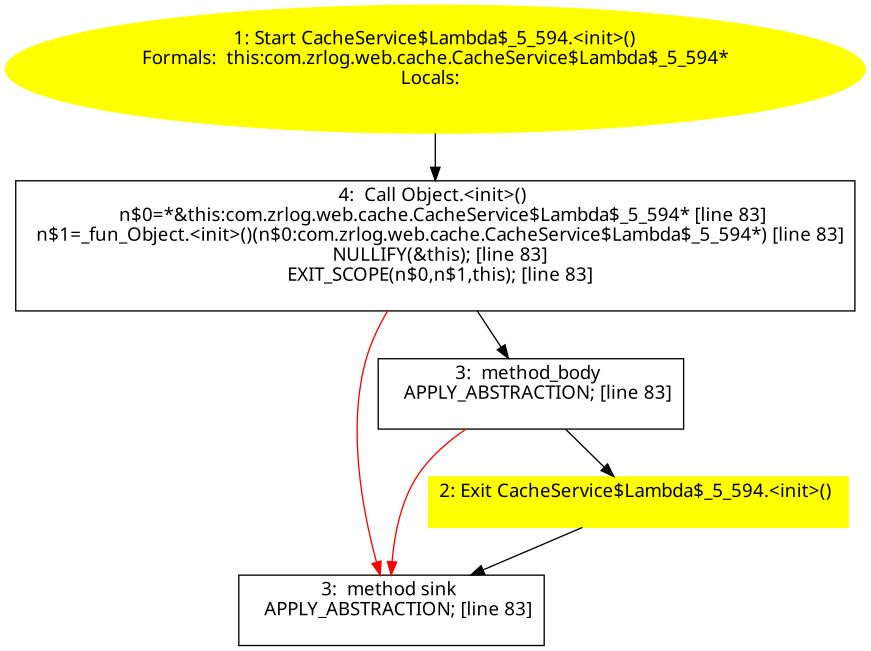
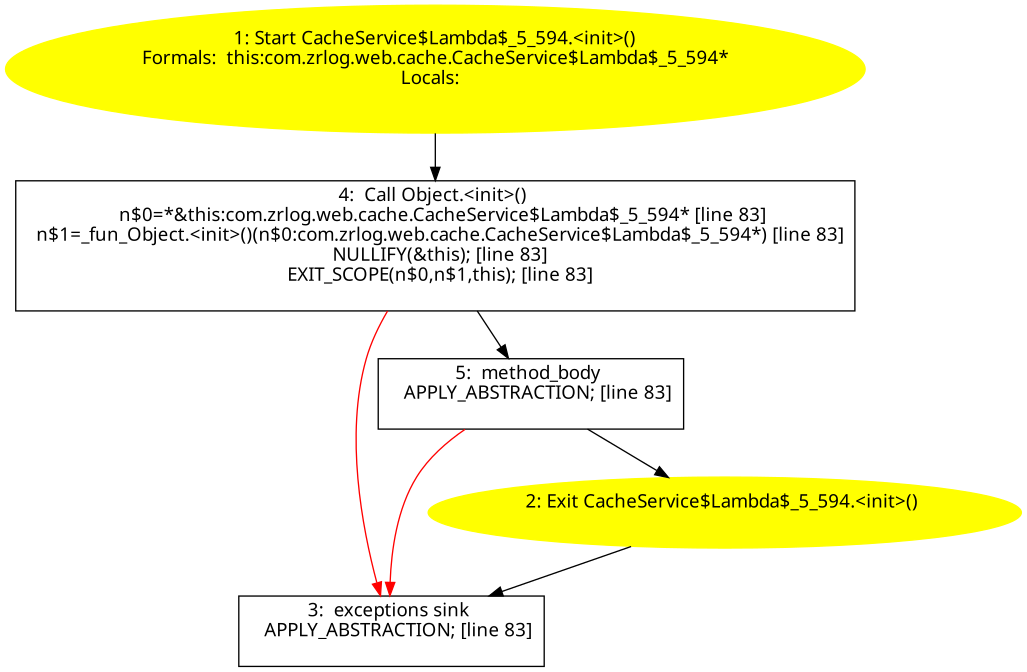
(531, 394) -> (531, 394)
(638, 502) -> (725, 513)
(391, 610) -> (391, 631)
